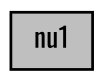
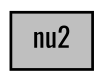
(52, 41) -> (52, 41)
